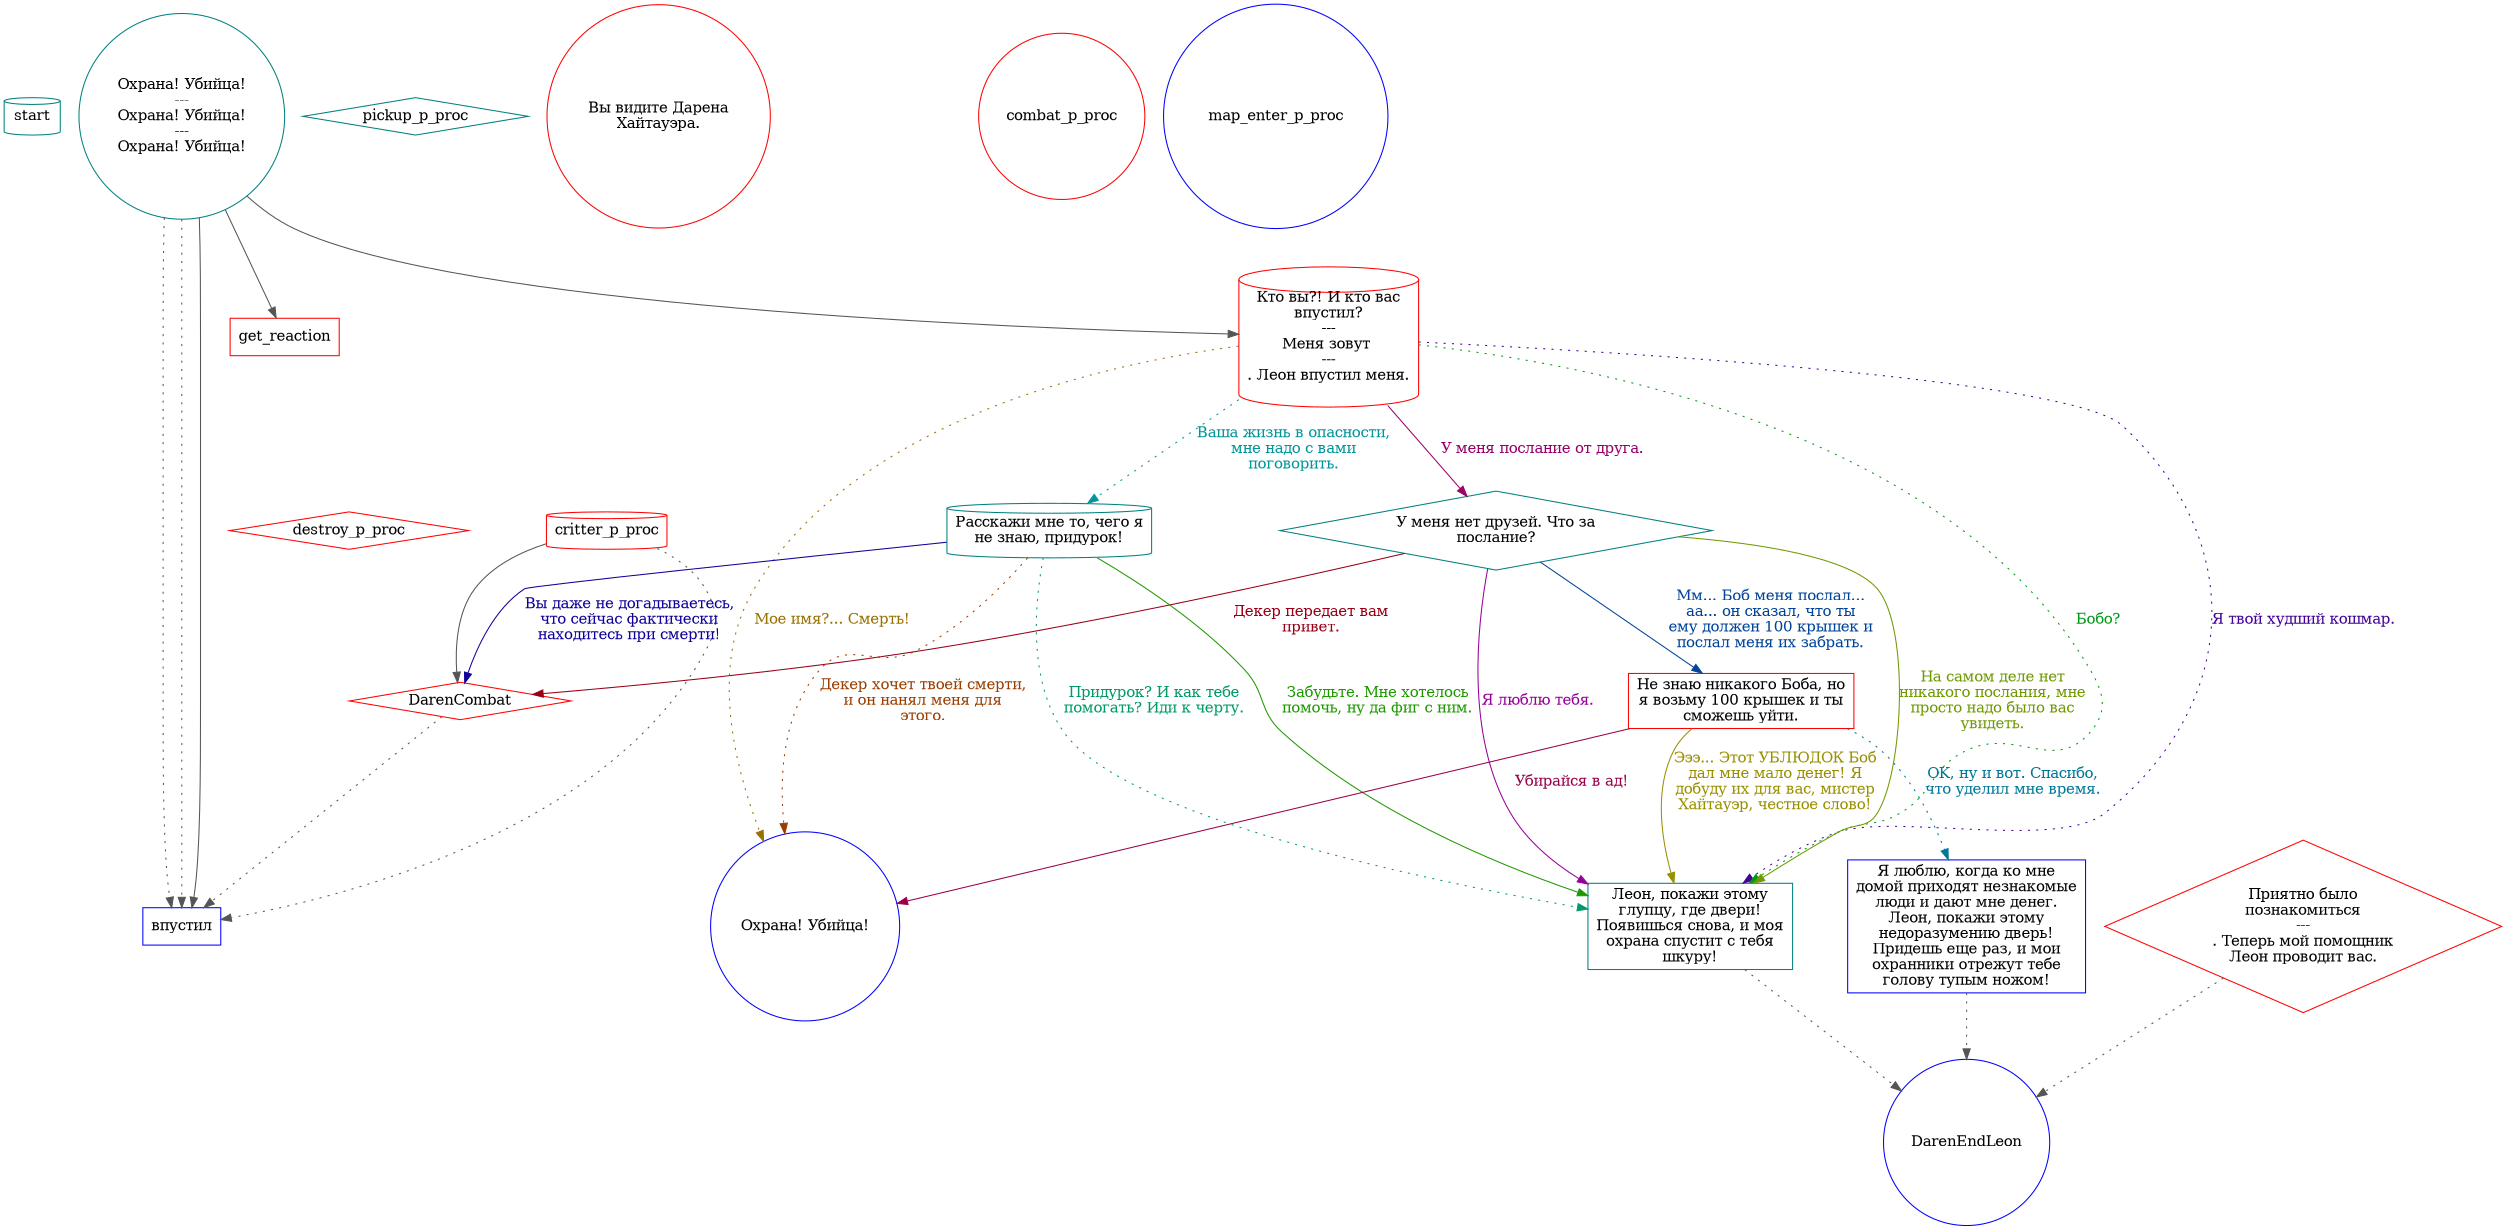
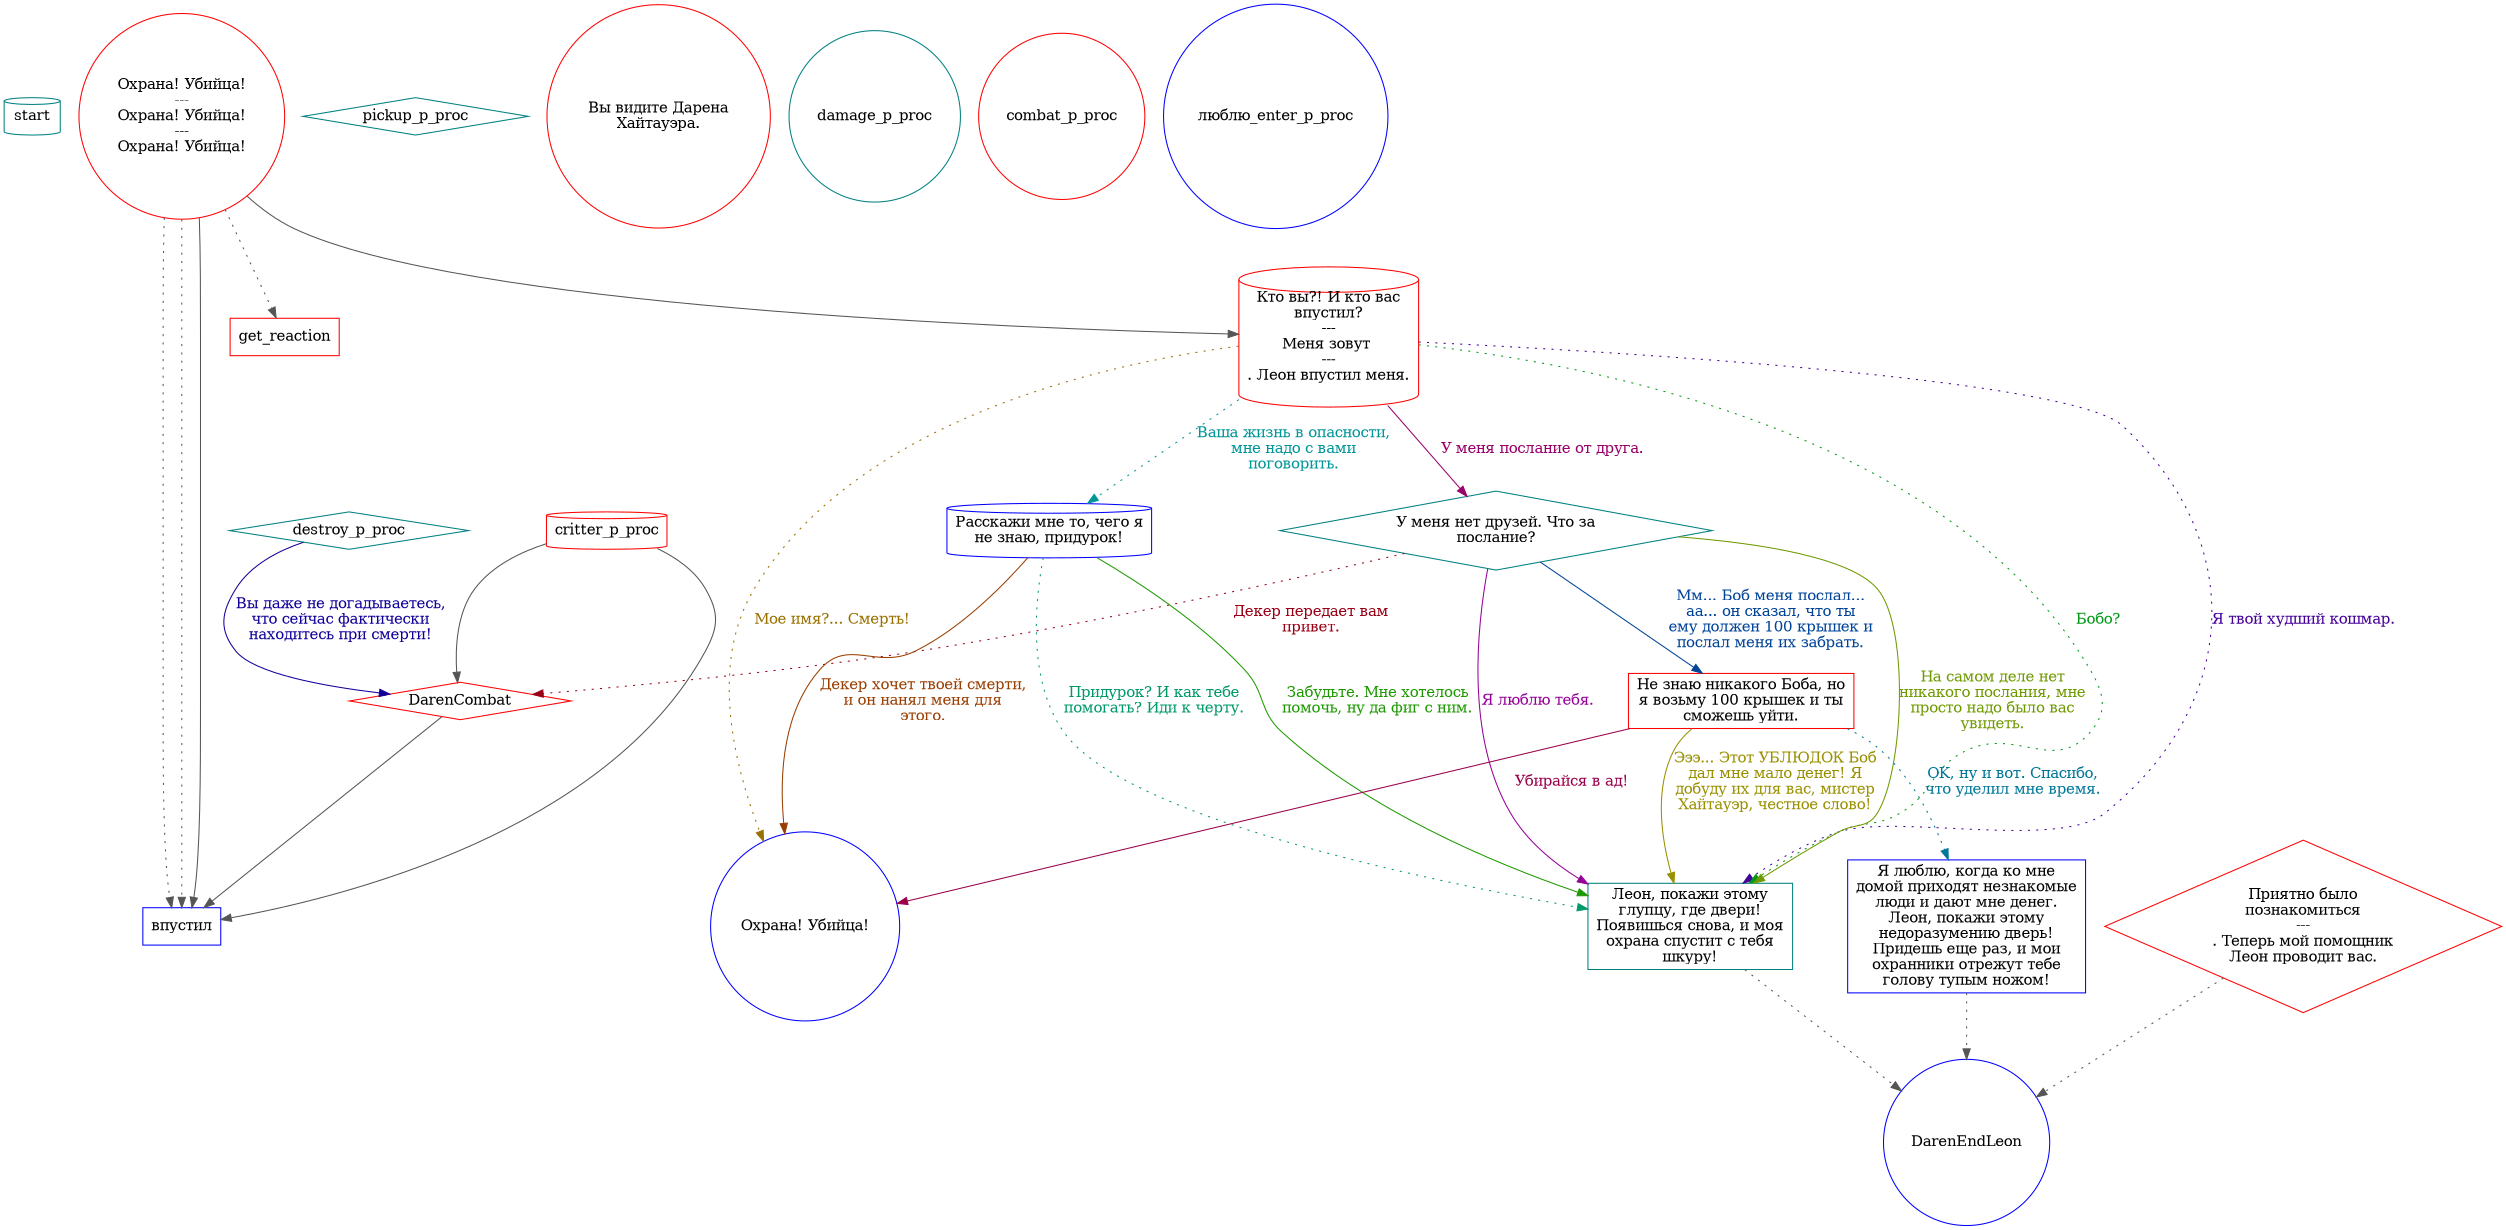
(182, 116) -> (182, 116)
none -> (875, 116)
(1276, 116) -> (1276, 116)
(248, 259) -> (248, 259)
(349, 531) -> (349, 531)
(1049, 531) -> (1049, 531)
(671, 571) -> (236, 651)
(977, 642) -> (977, 642)
(815, 676) -> (815, 676)
(554, 801) -> (554, 801)
(327, 809) -> (327, 809)
